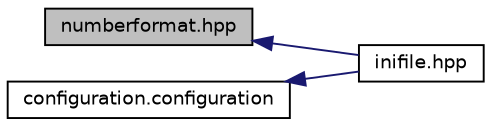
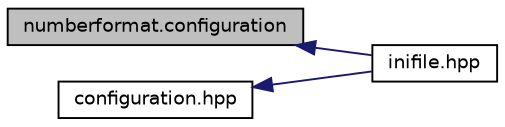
(149, 27) -> (155, 27)
(149, 100) -> (155, 100)
